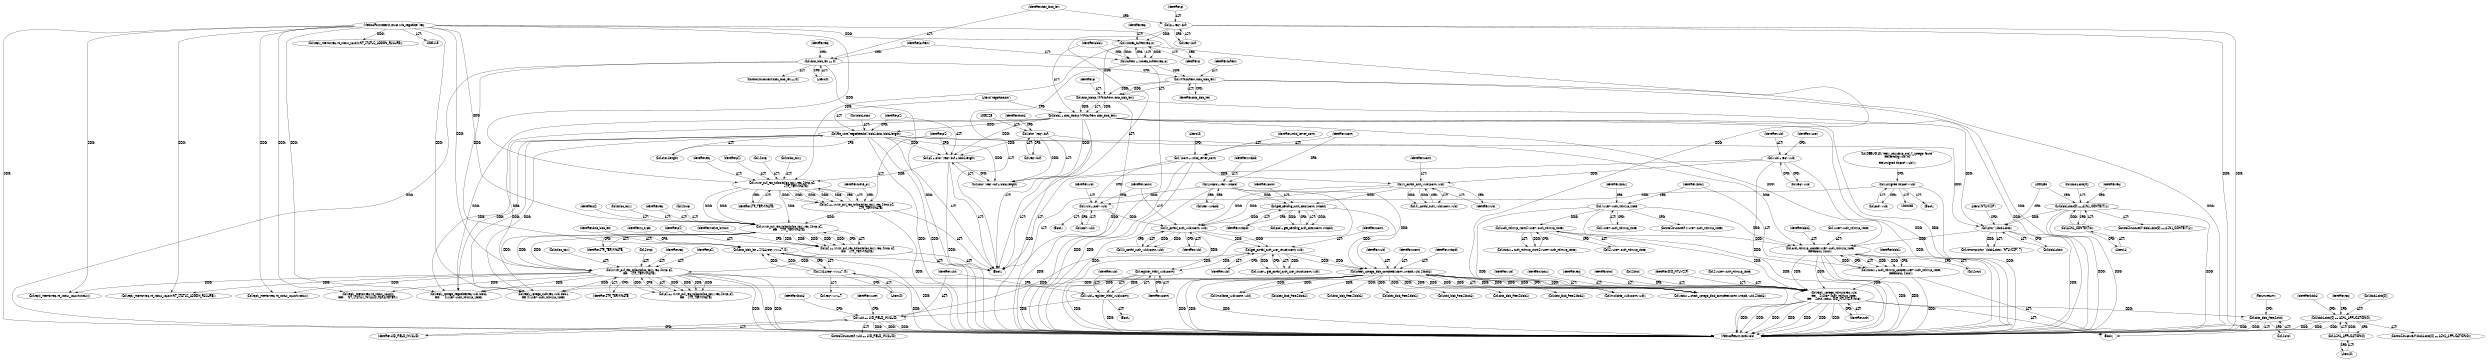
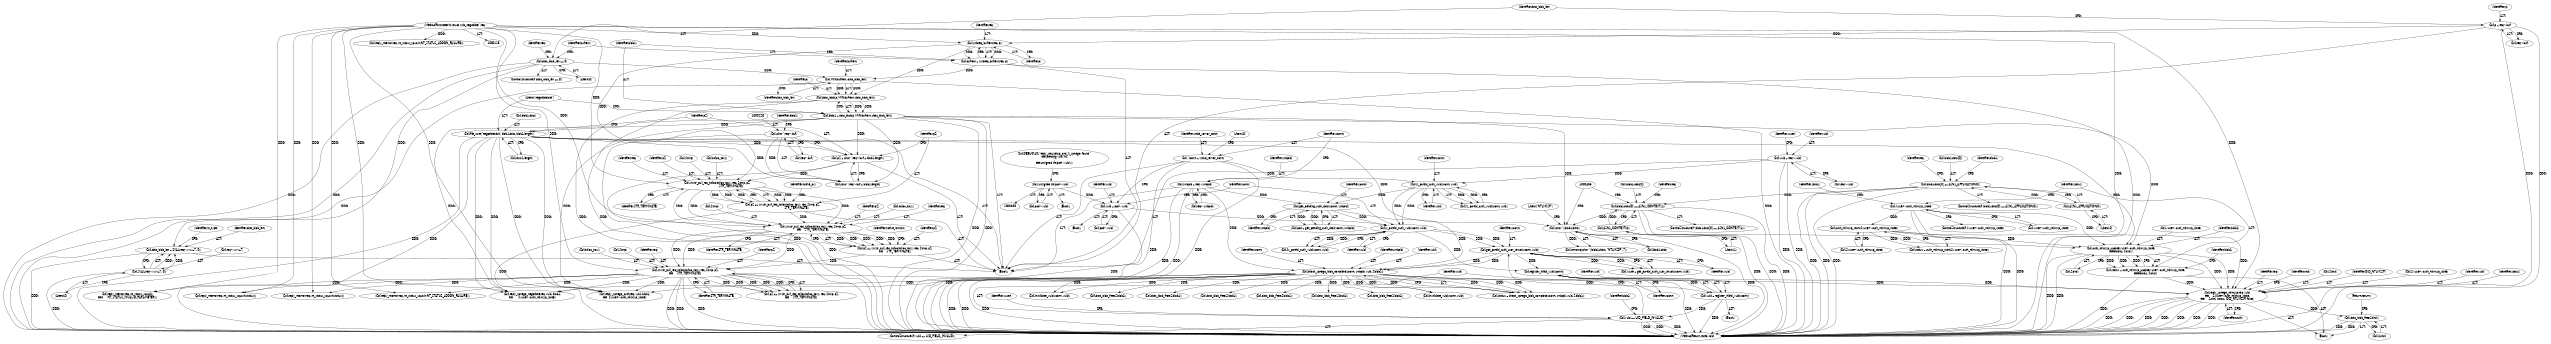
(1147, 71) -> (769, 71)
none -> (837, 109)
(1012, 143) -> (818, 143)
(1787, 174) -> (1813, 174)
none -> (1792, 194)
(831, 283) -> (193, 261)
(2015, 323) -> none
(398, 336) -> none
